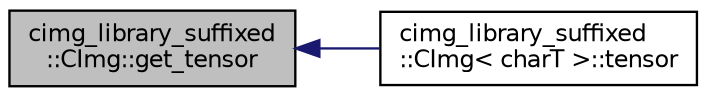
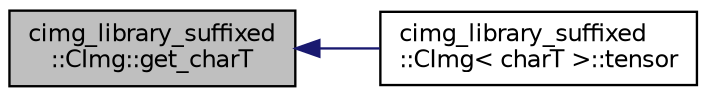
(152, 48) -> (152, 48)
